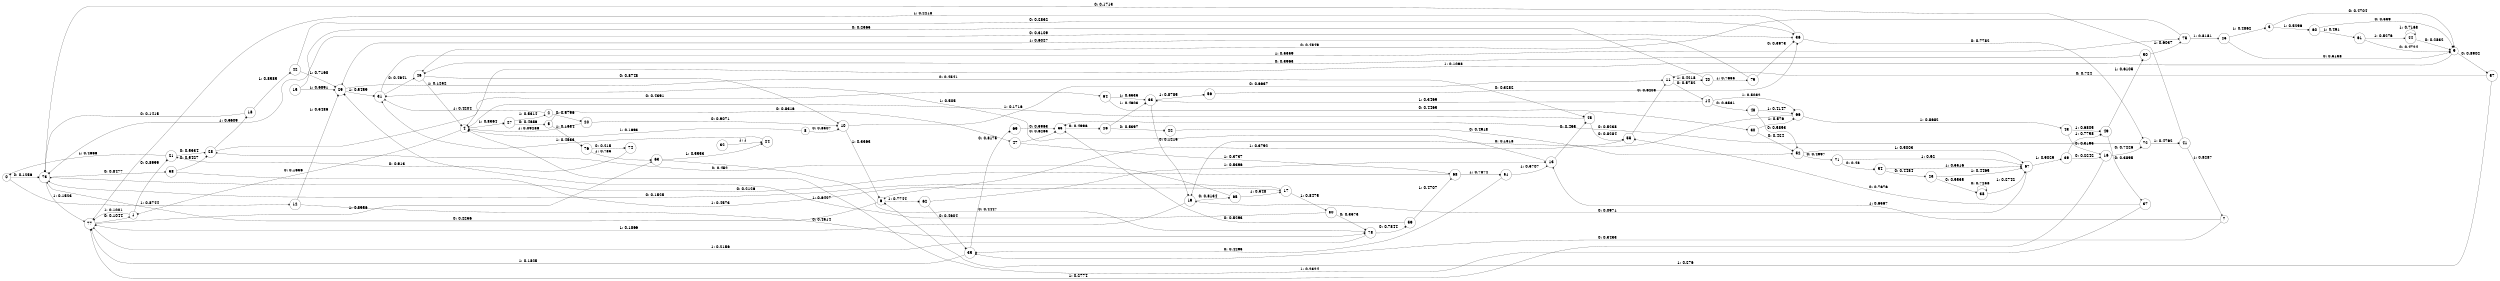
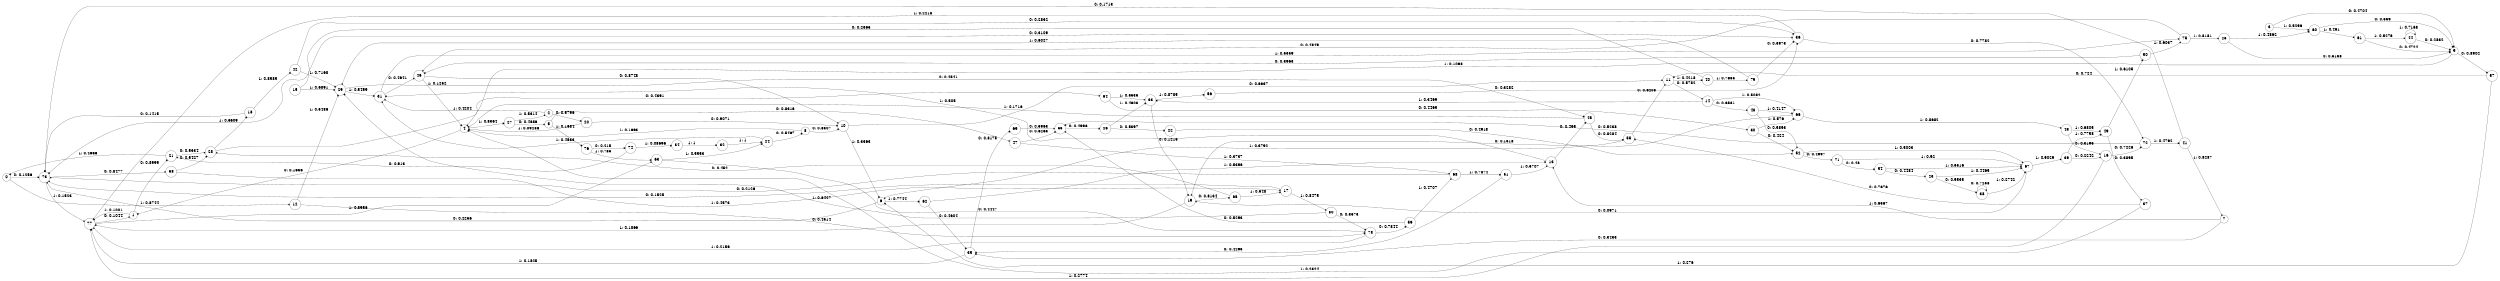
(2247, 33) -> (2269, 38)
none -> (787, 139)
none -> (677, 145)
